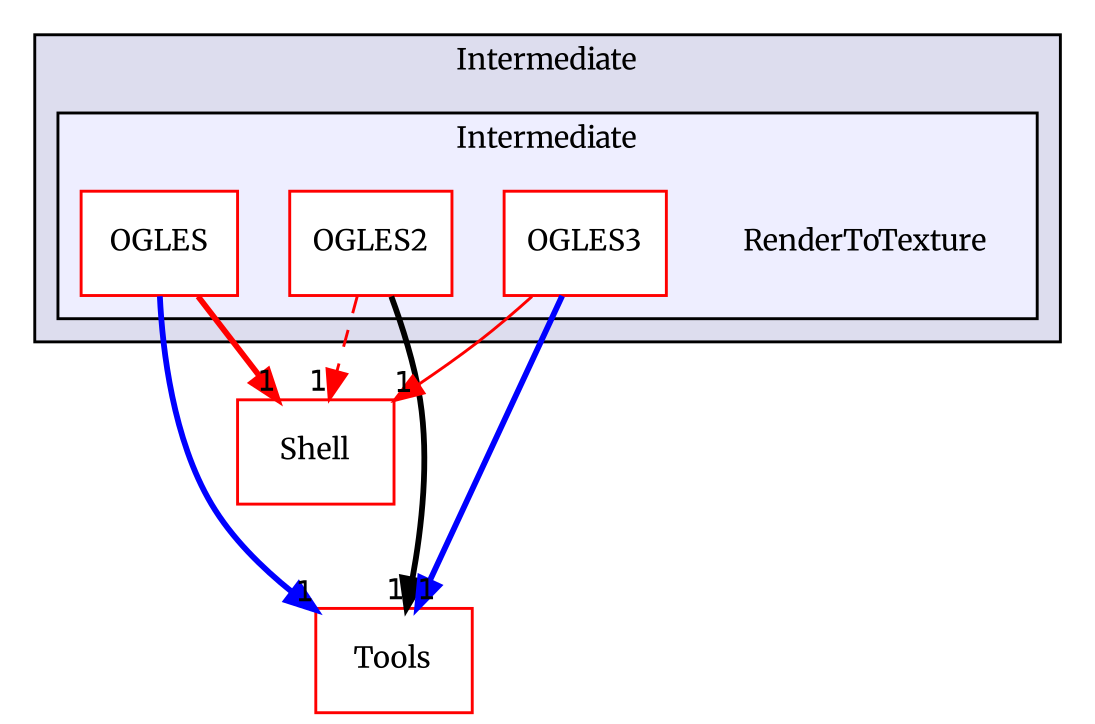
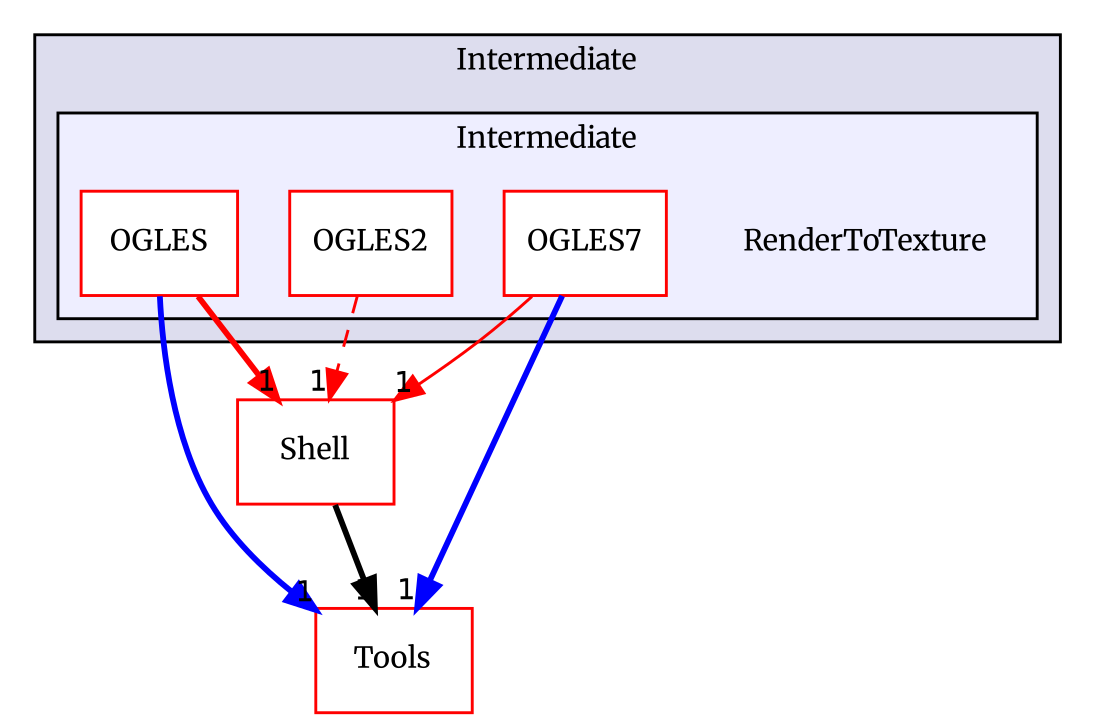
(585, 243) -> (585, 243)
(424, 436) -> (350, 543)
